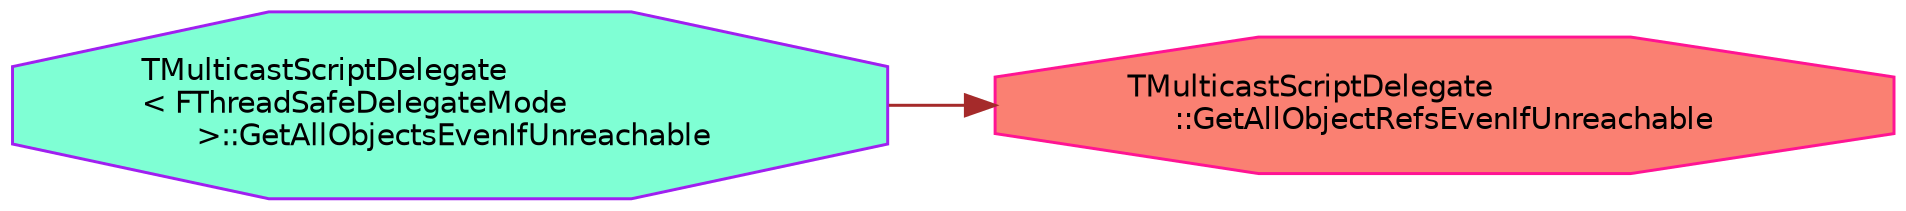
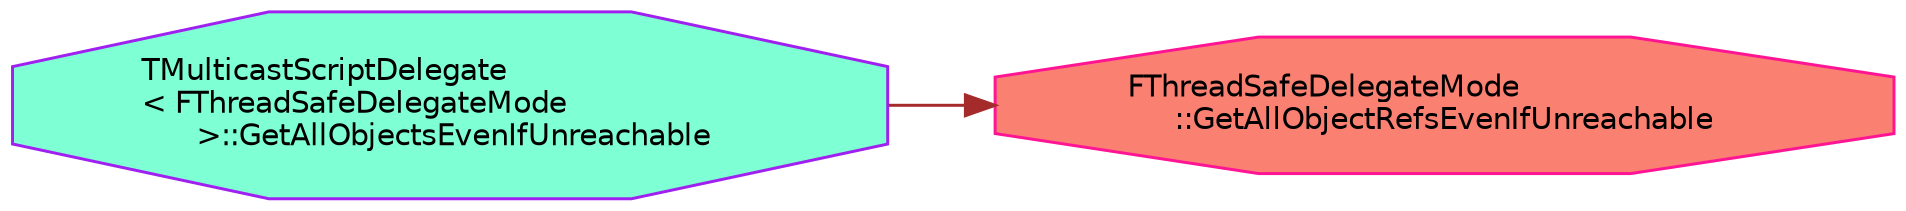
(1445, 105) -> (1445, 105)
